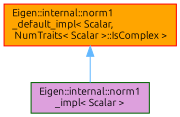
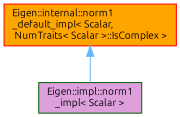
(90, 98) -> (90, 98)
